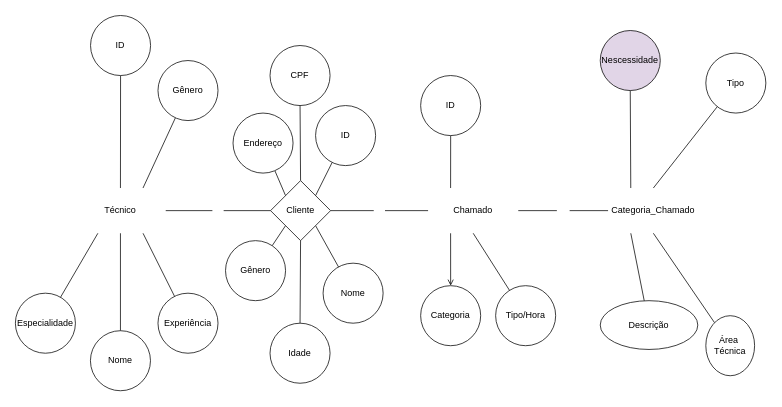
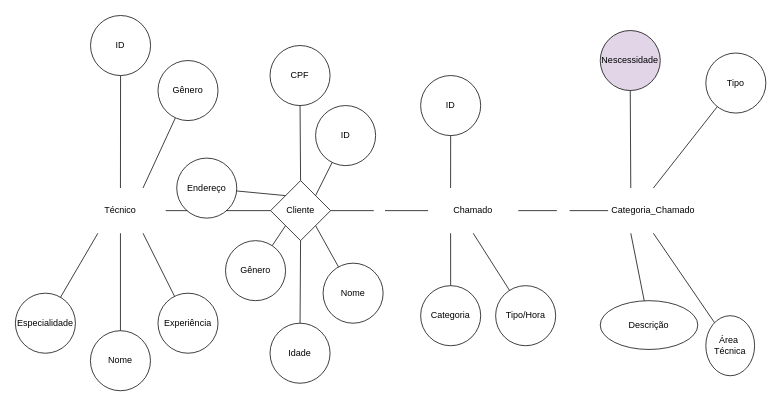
(263, 143) -> (207, 188)
(450, 281) -> (450, 281)
